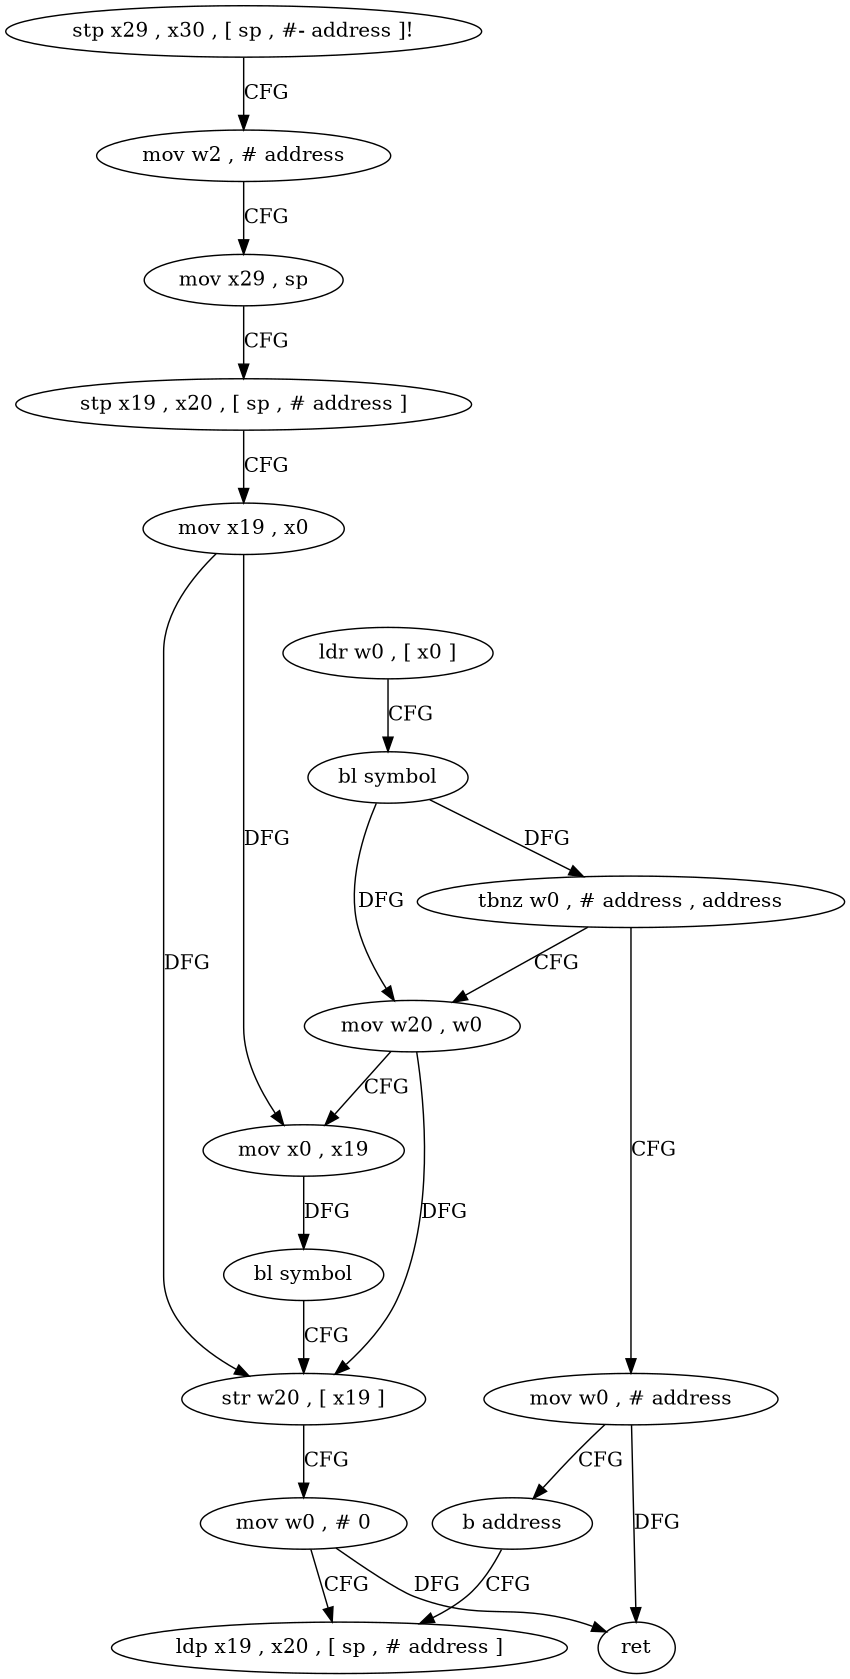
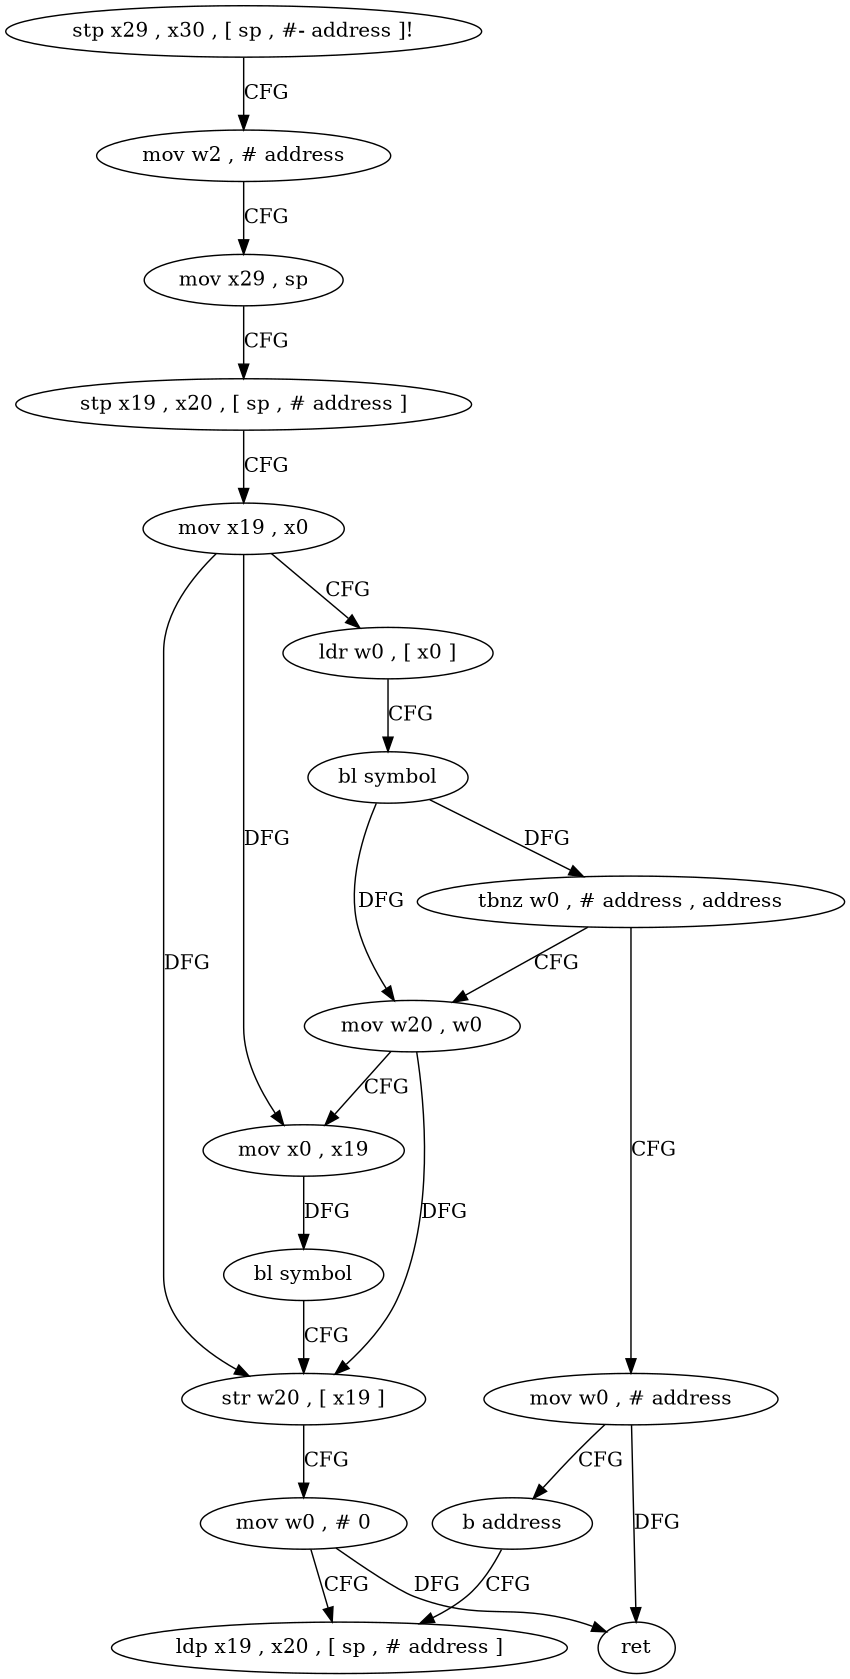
none -> (310, 586)
